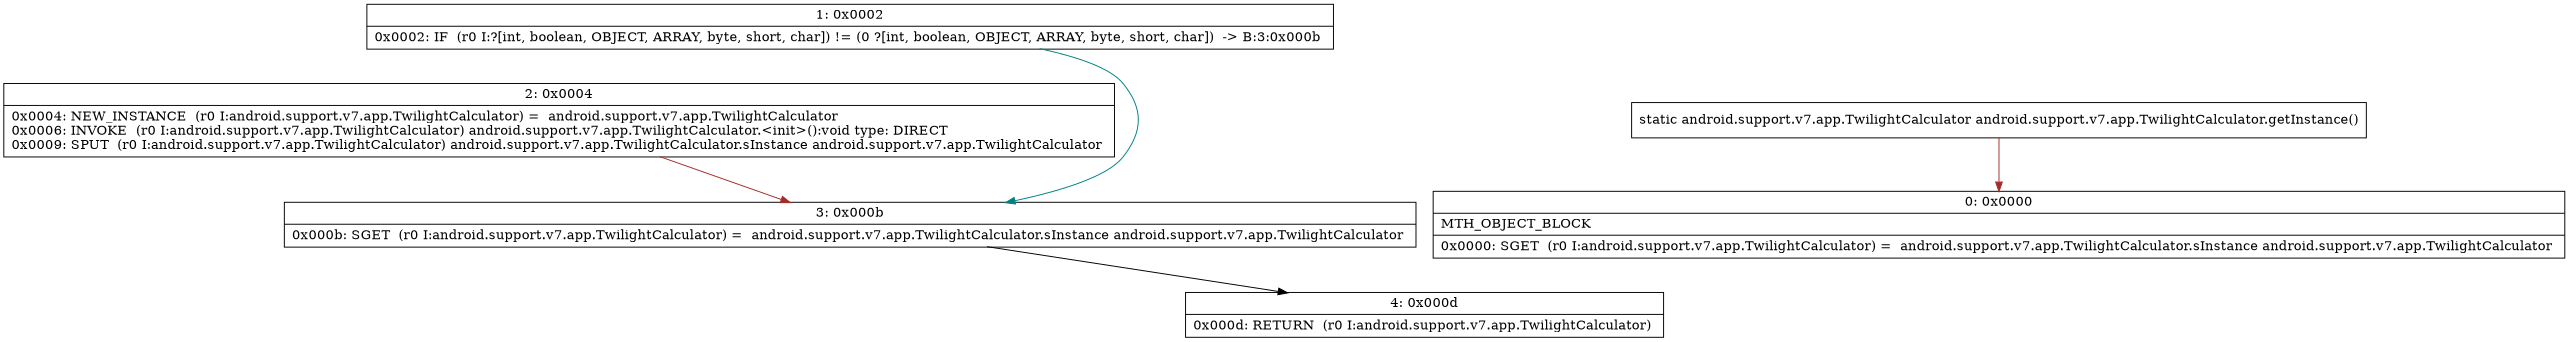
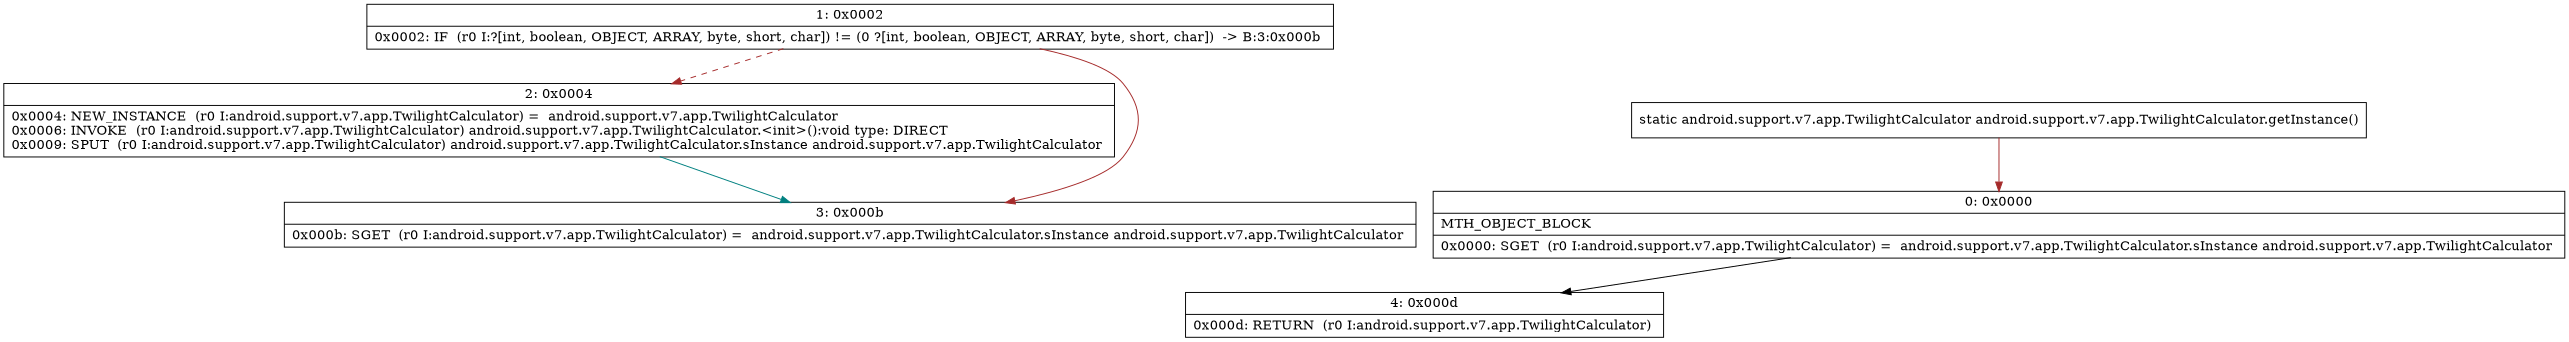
none -> (732, 65)
(1136, 133) -> (1136, 133)
(721, 178) -> (721, 178)
(1133, 269) -> (1681, 275)
